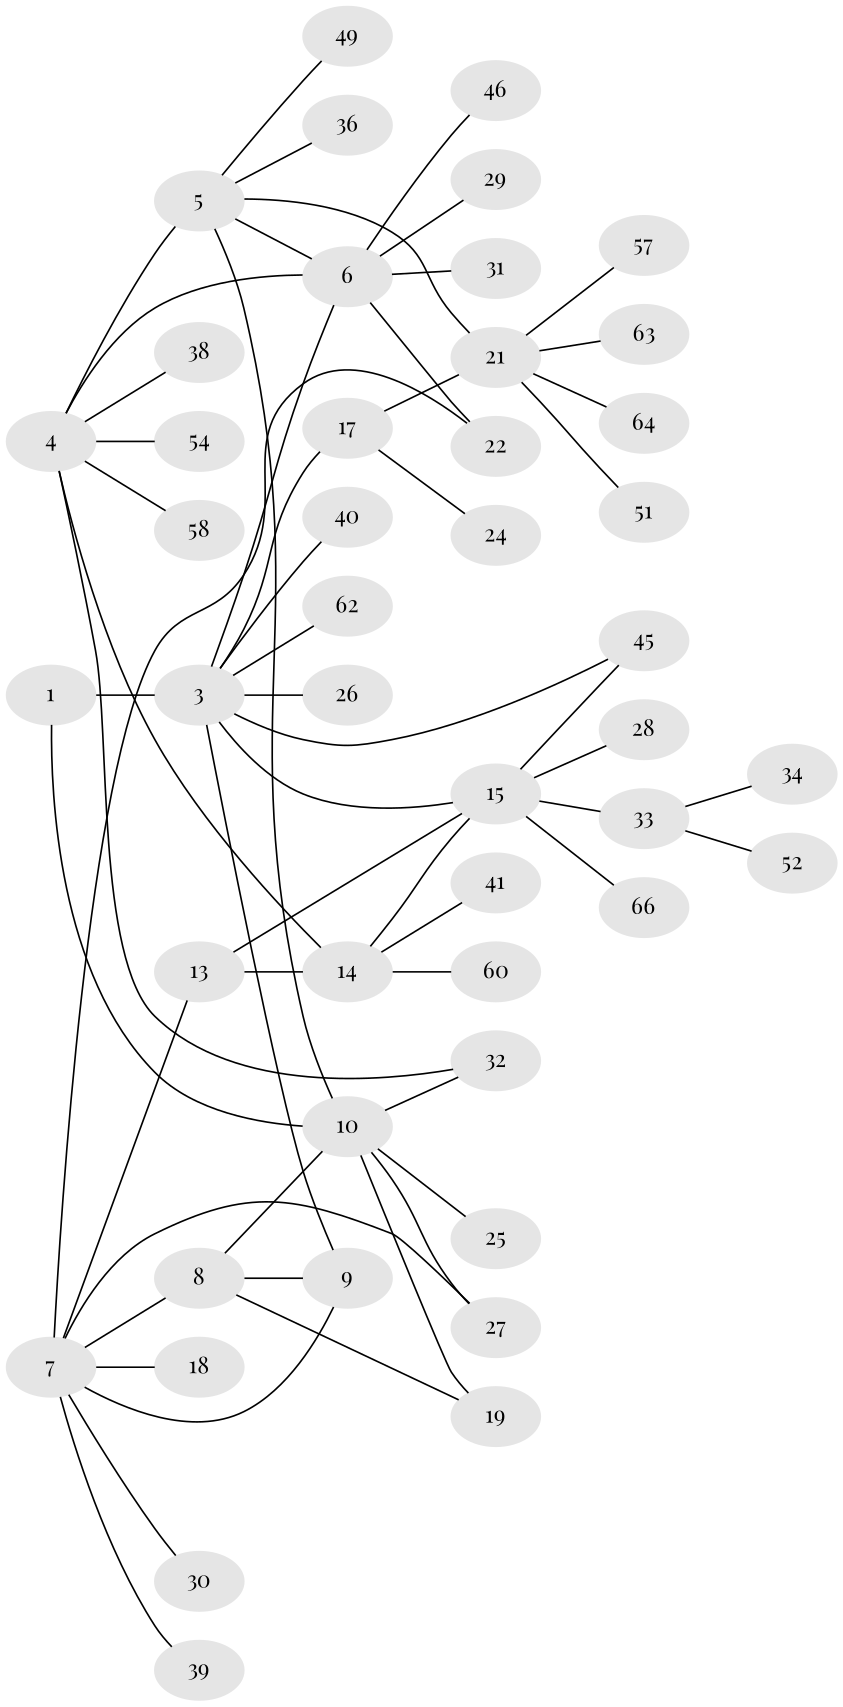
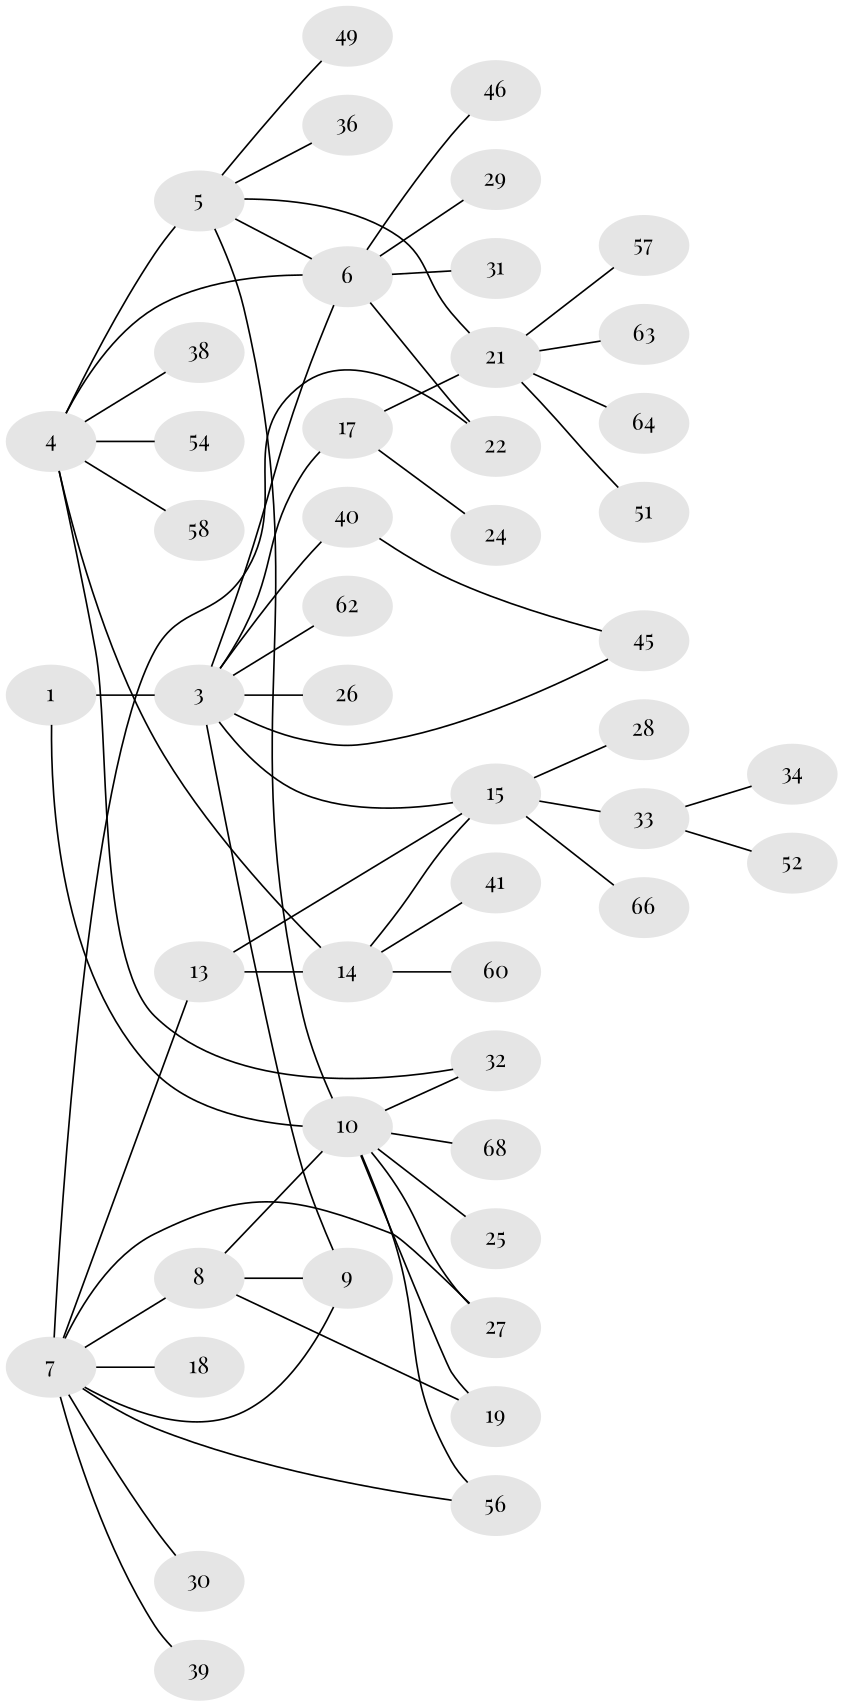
(569, 717) -> (486, 594)
none -> (496, 1150)
none -> (496, 1506)
